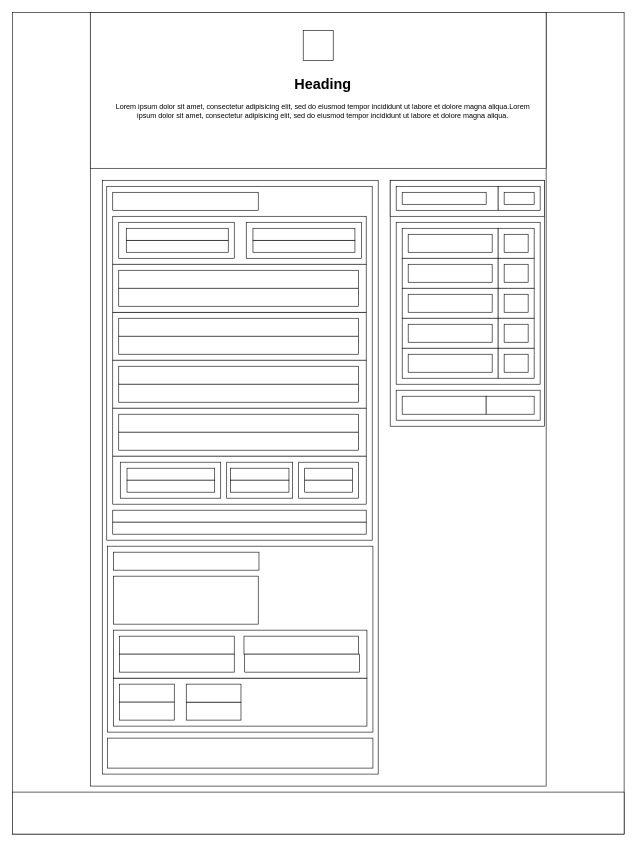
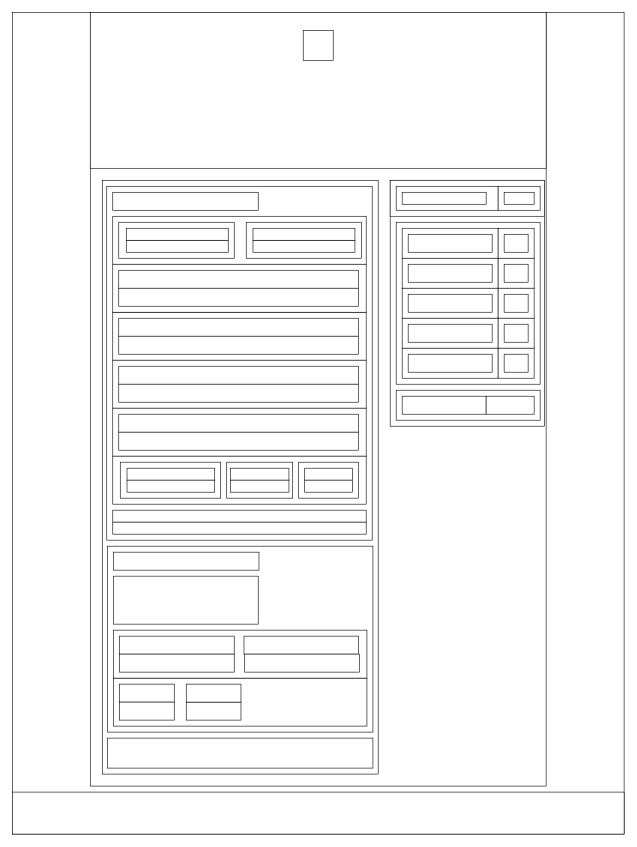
(323, 117) -> none
